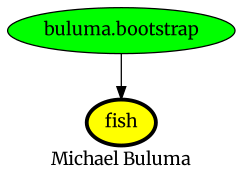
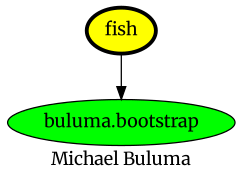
(121, 70) -> (121, 70)
